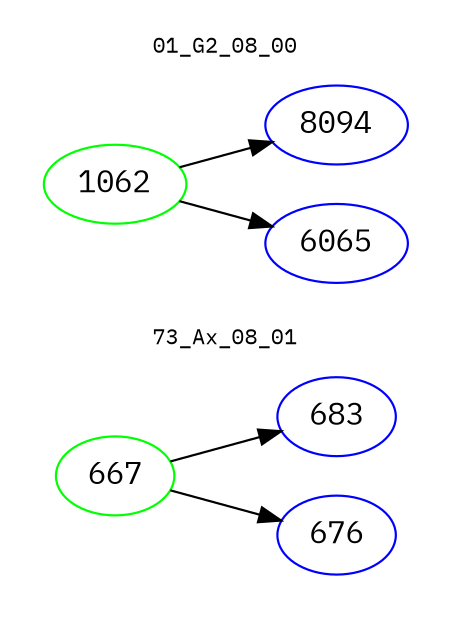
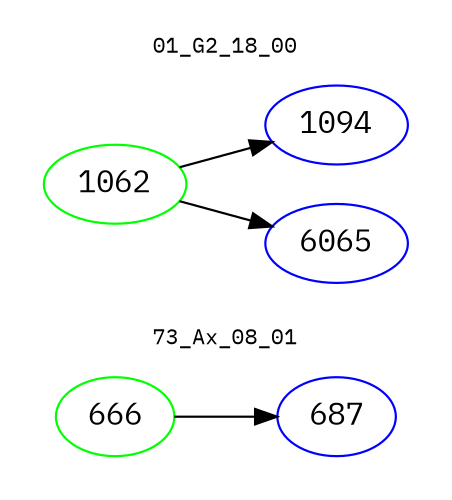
(226, 47) -> (226, 47)
(337, 125) -> (337, 125)
(337, 417) -> (337, 417)
(115, 476) -> (115, 417)
(337, 535) -> none
